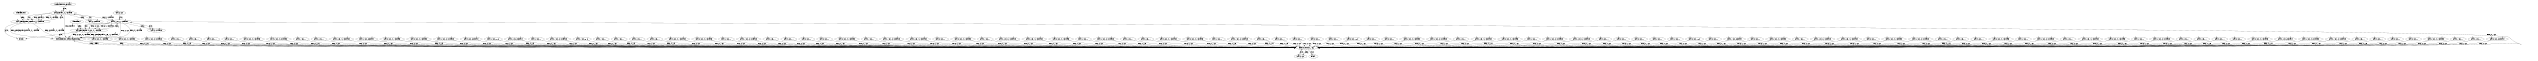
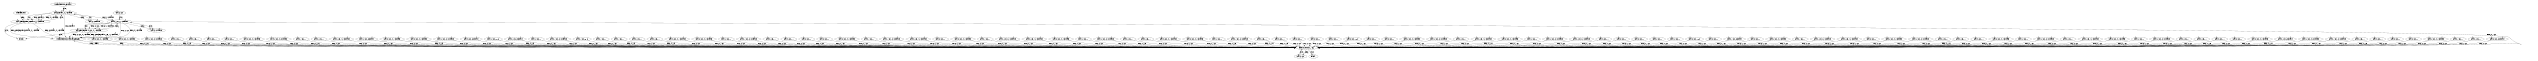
(77, 22) -> none
(68, 39) -> (68, 39)
